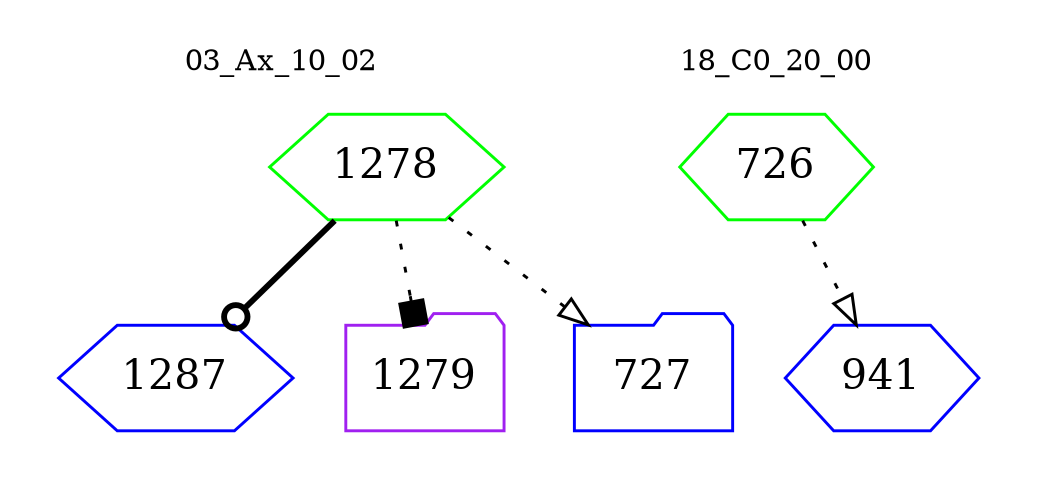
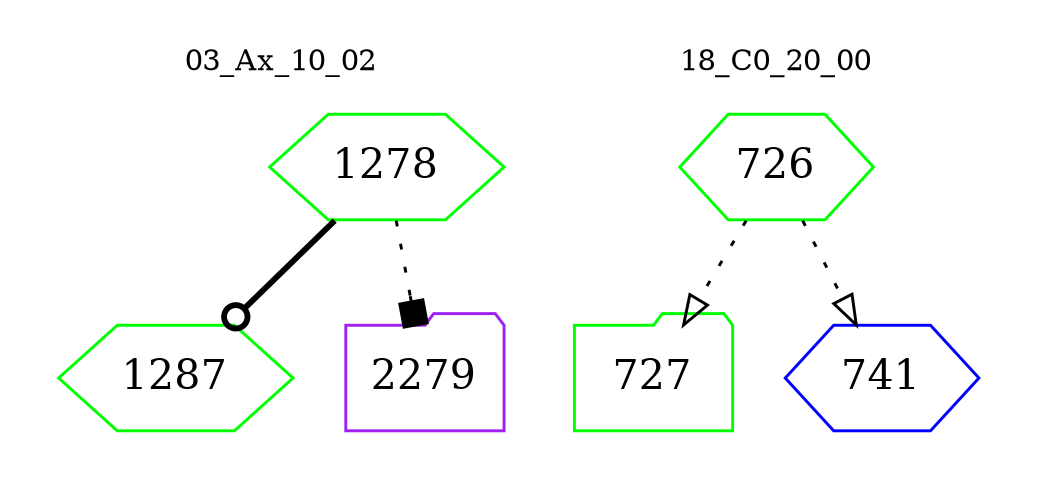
(506, 262) -> (722, 260)
(176, 378) -> (176, 378)
(425, 378) -> (425, 378)
(654, 378) -> (654, 378)
(882, 378) -> (882, 378)
